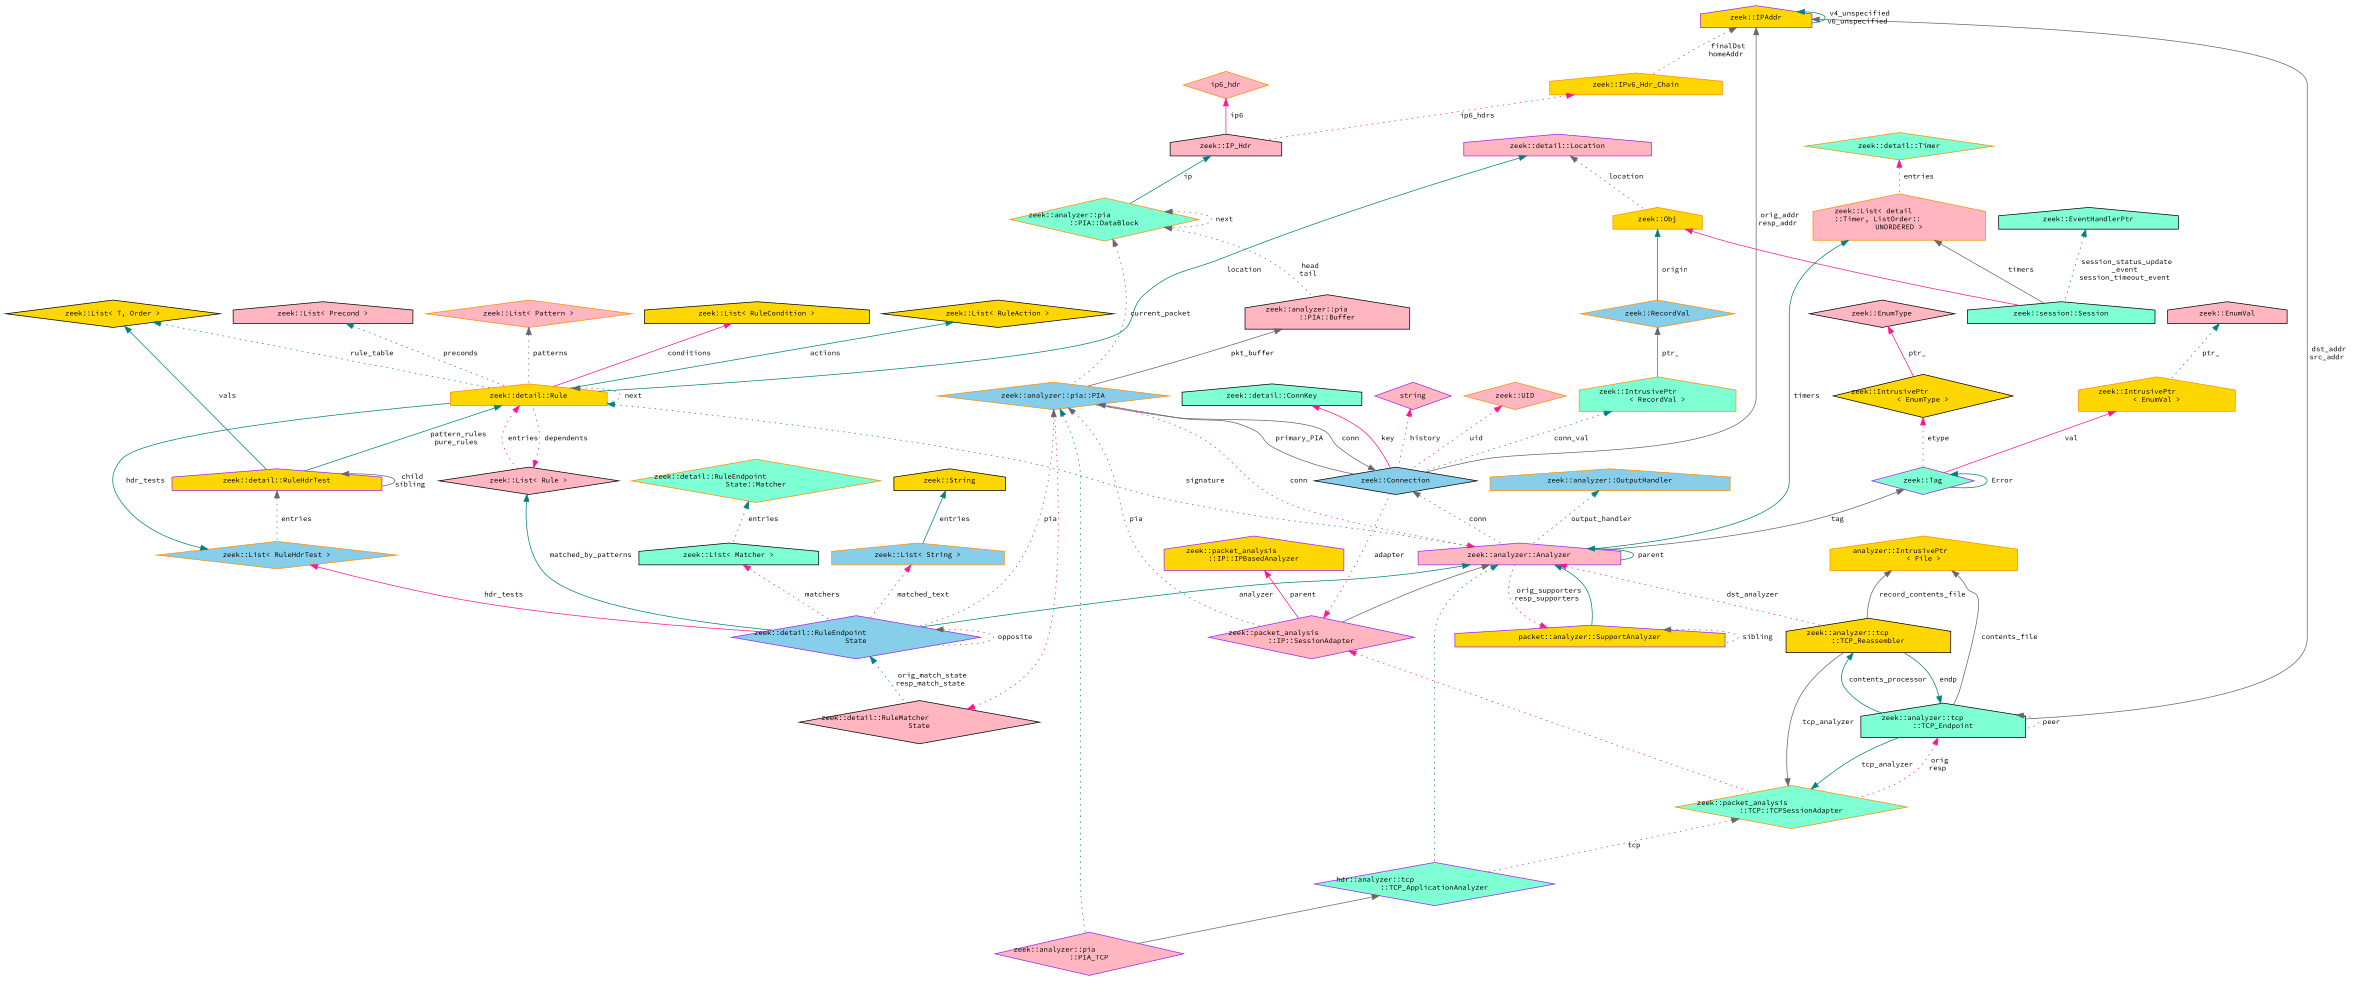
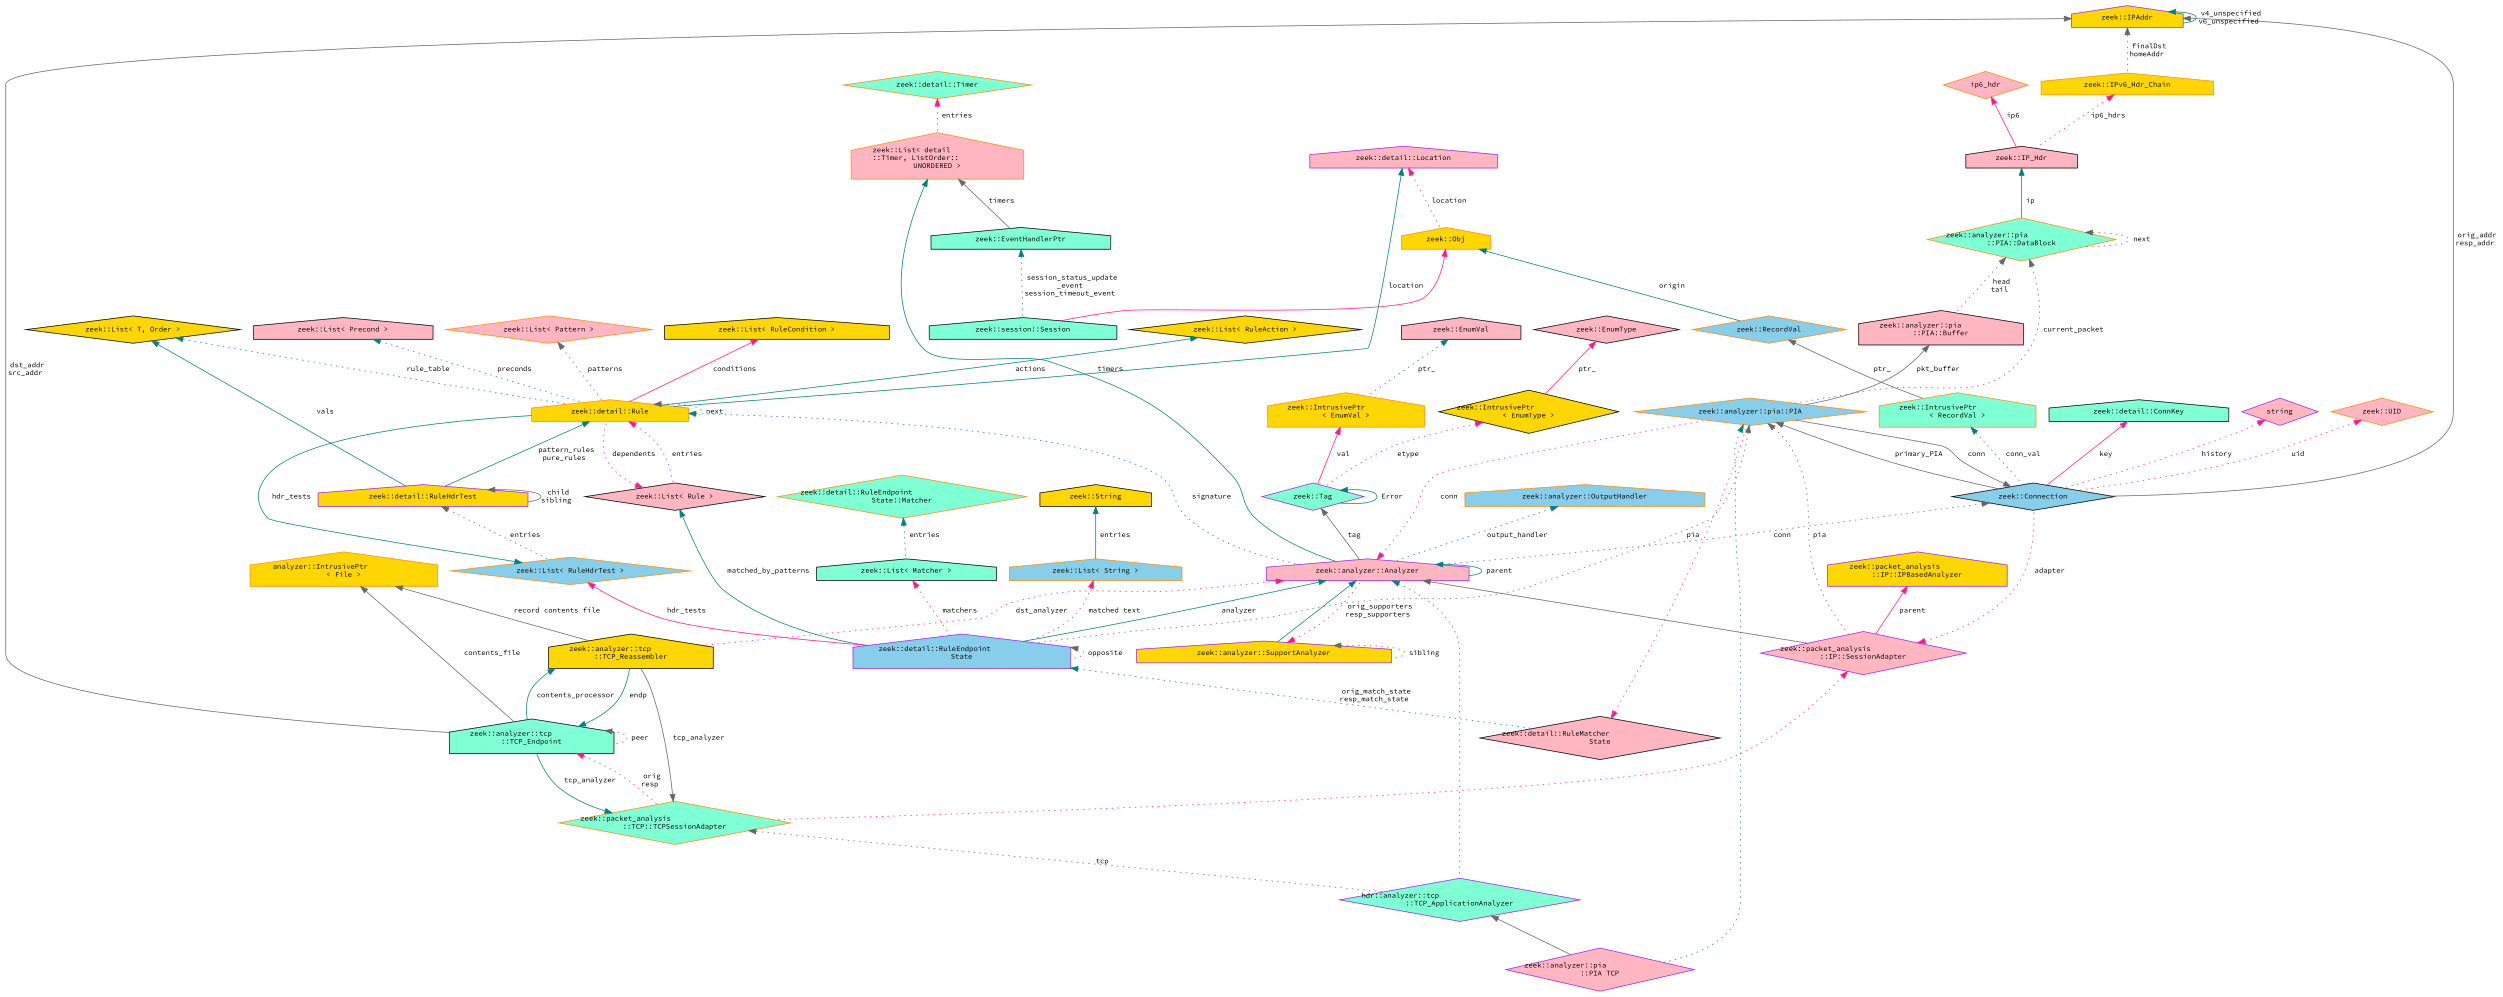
(1611, 185) -> (1426, 202)
(1992, 274) -> (987, 206)
(856, 637) -> (962, 653)
(1590, 637) -> (1264, 653)
